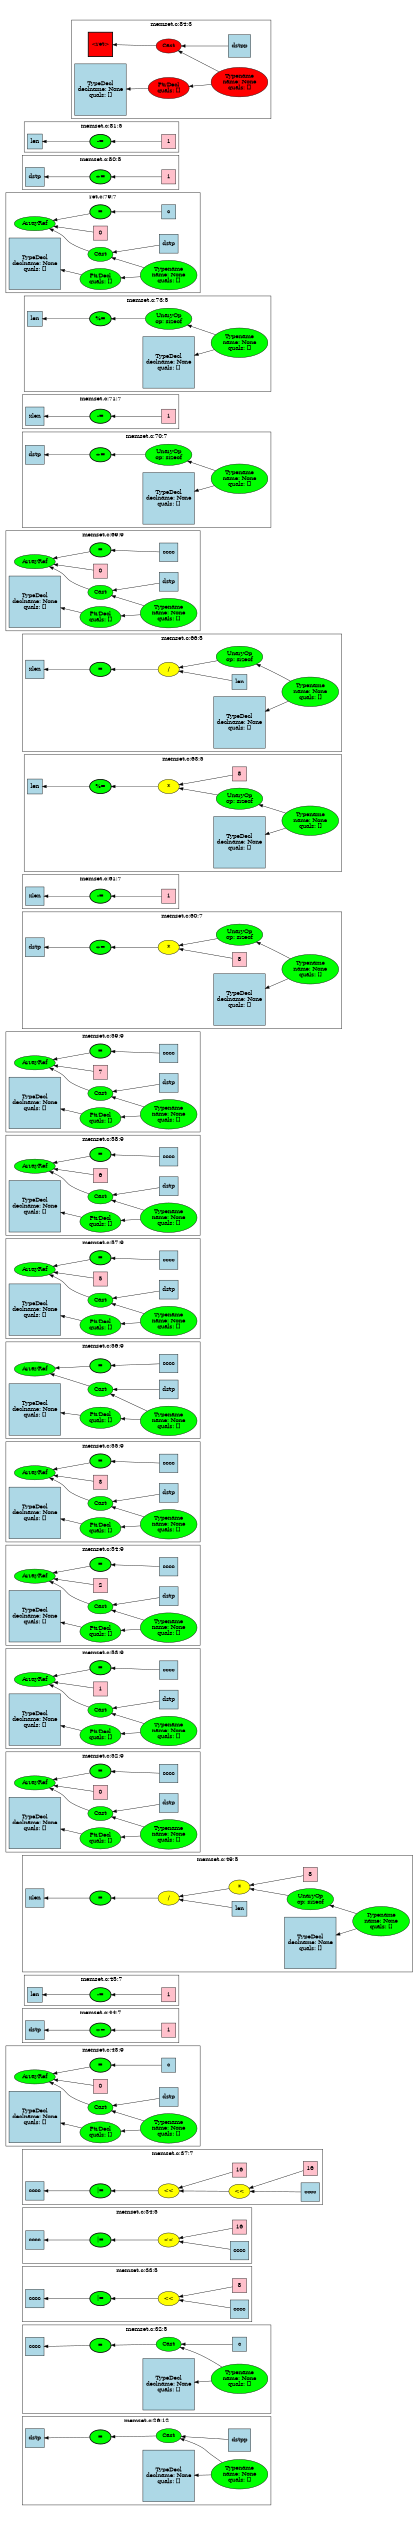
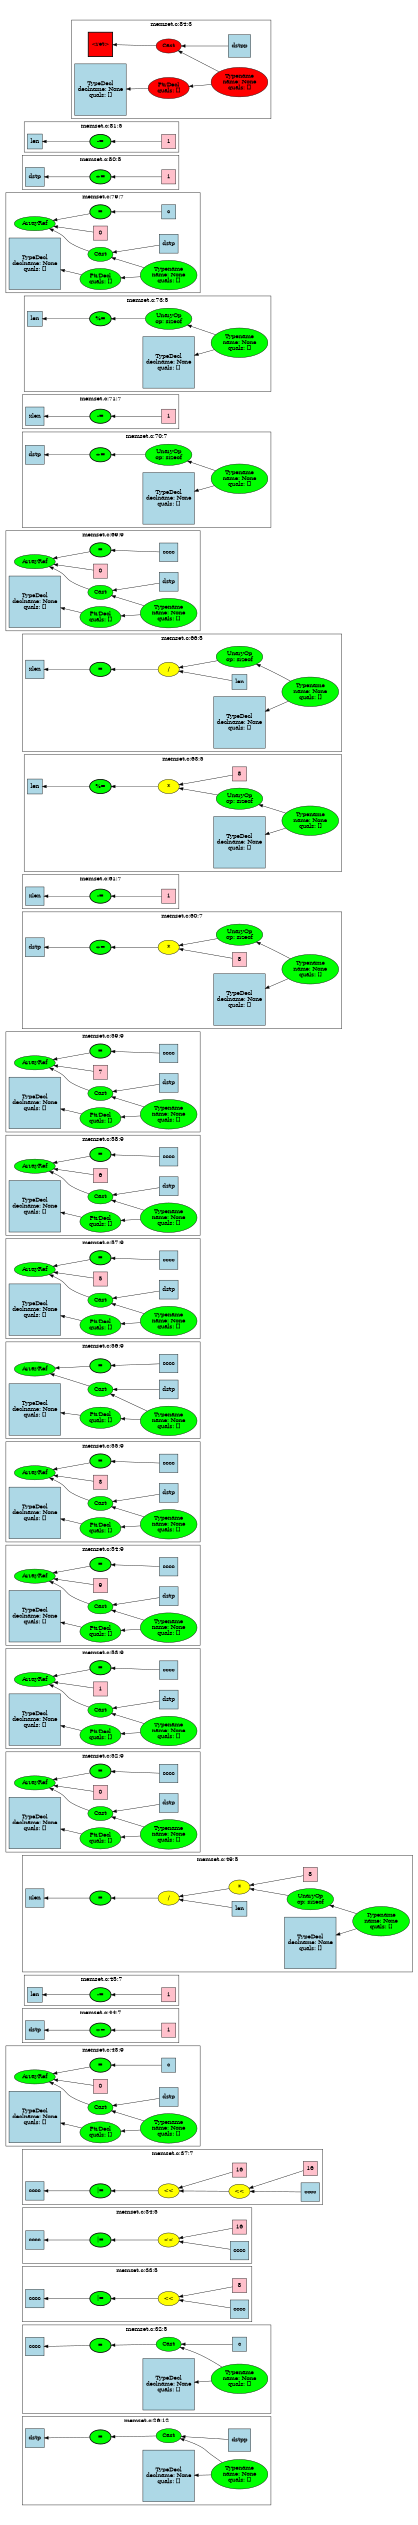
(103, 197) -> (103, 197)
(100, 1586) -> (100, 1586)
